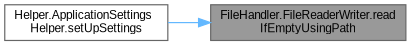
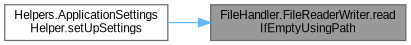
(86, 23) -> (86, 23)
